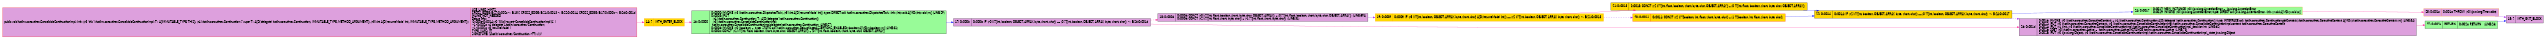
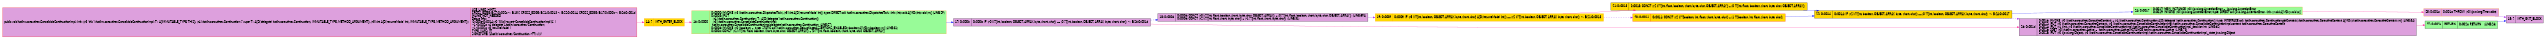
(1153, 20) -> (1153, 20)
(819, 22) -> (819, 22)
